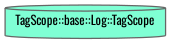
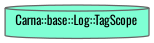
(85, 22) -> (77, 22)
